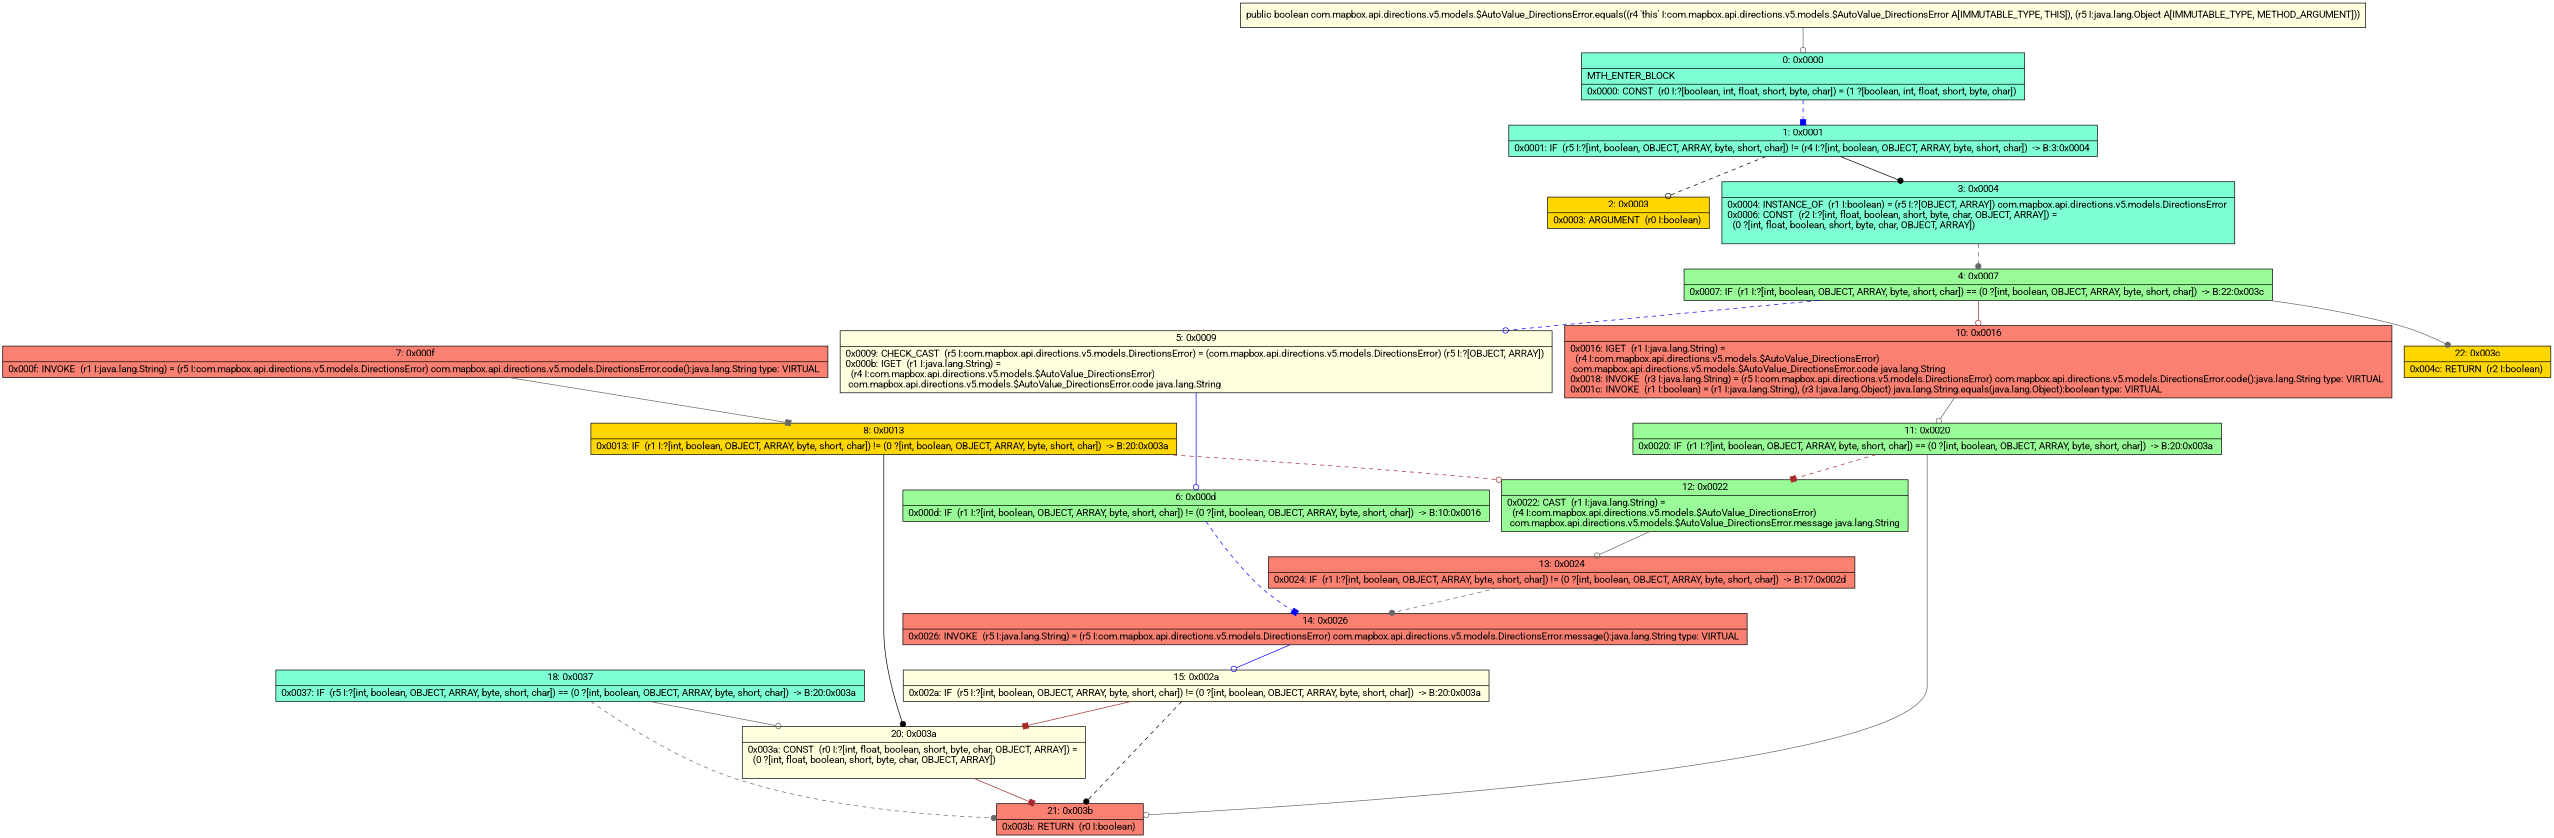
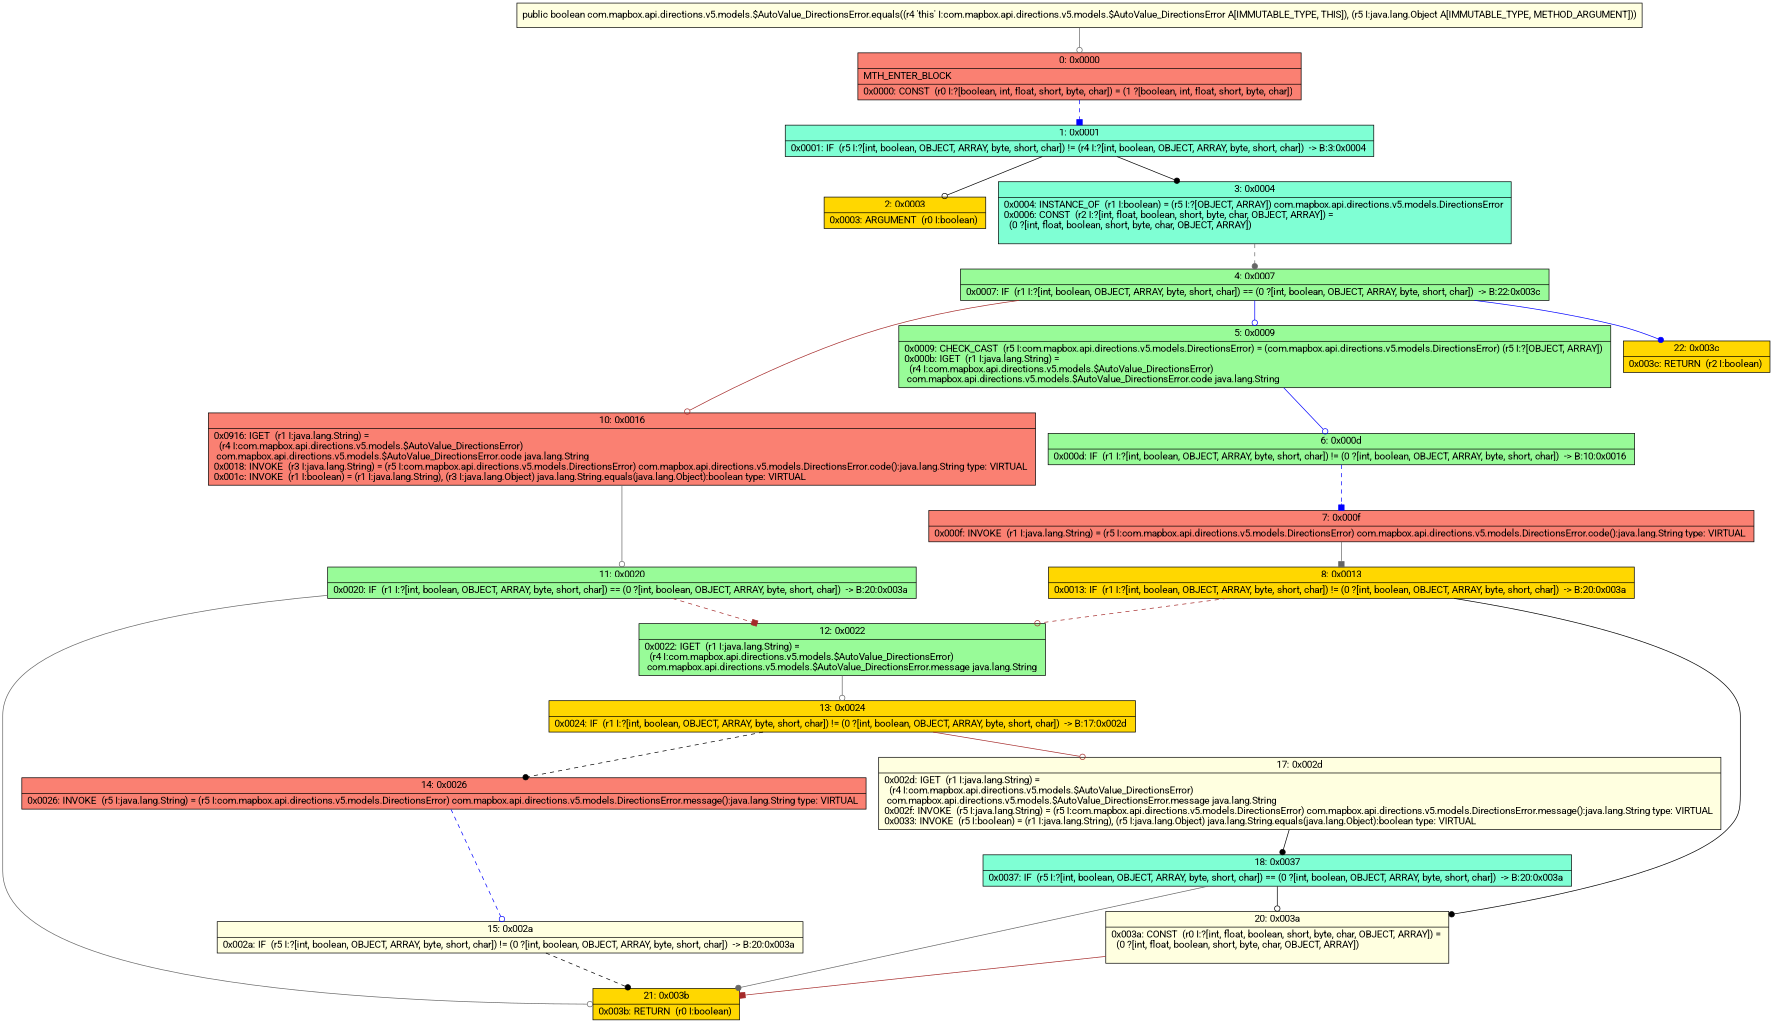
(1803, 76) -> (1080, 76)
(1718, 176) -> (995, 176)
(1664, 315) -> (1255, 310)
(2359, 316) -> (1567, 315)
(1649, 349) -> (293, 436)
(1196, 362) -> (1255, 357)
(2478, 369) -> (1697, 364)
(1588, 503) -> (724, 647)
(1244, 570) -> (1341, 484)
(1562, 572) -> (842, 716)
(1446, 600) -> (646, 754)
(1263, 656) -> (476, 863)
(712, 713) -> (1277, 896)
(1080, 713) -> none
(781, 791) -> (974, 937)
none -> (1300, 793)
(1070, 819) -> (666, 1004)
